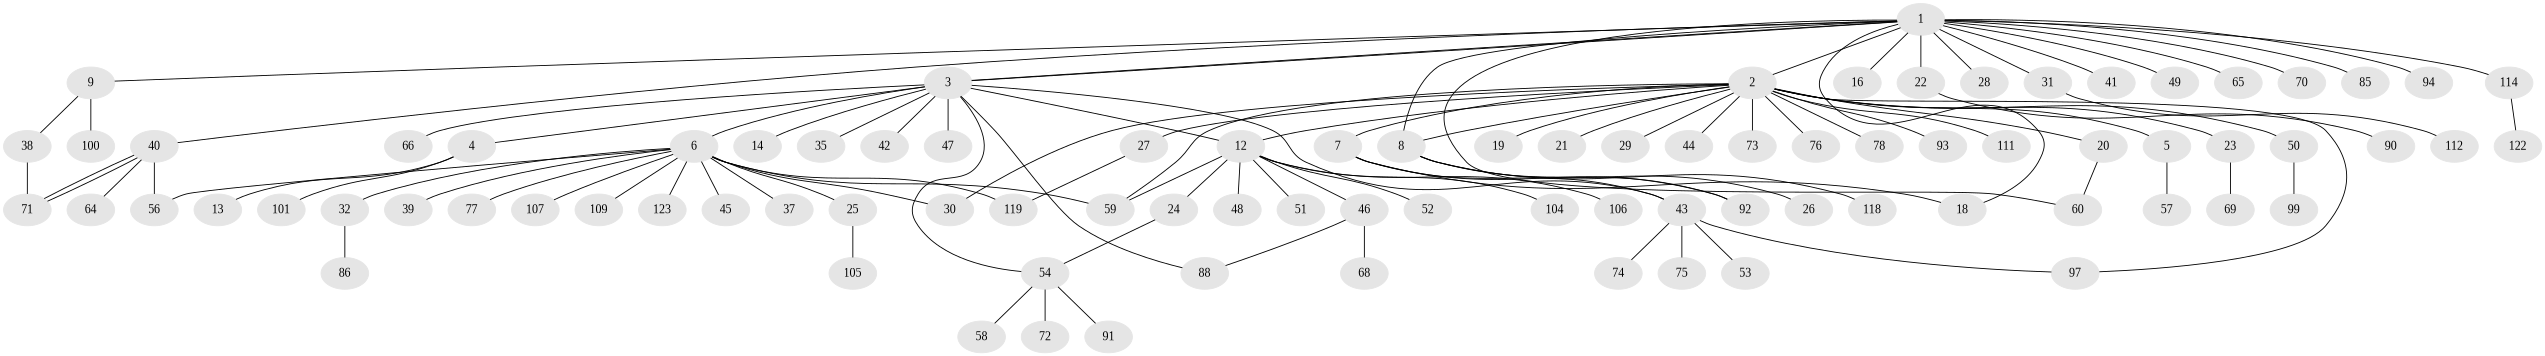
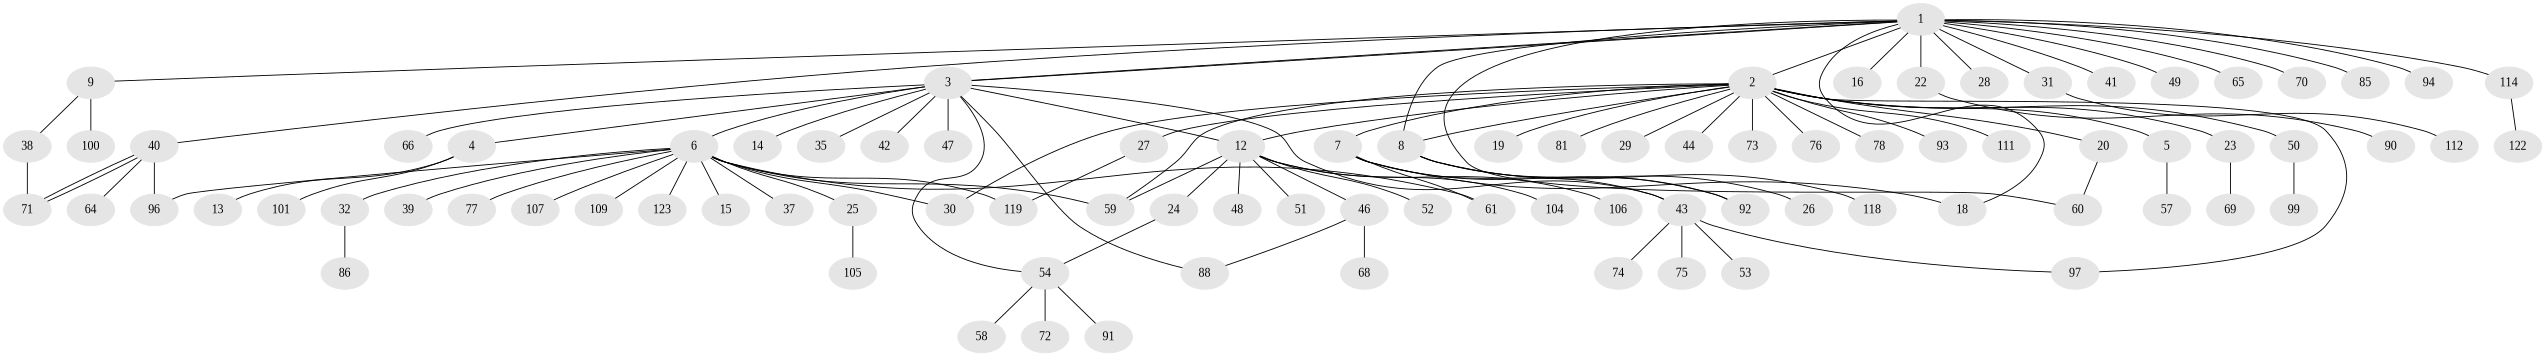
(1562, 146) -> (1562, 146)
(154, 210) -> (154, 210)
(726, 210) -> (726, 210)
none -> (1491, 210)
